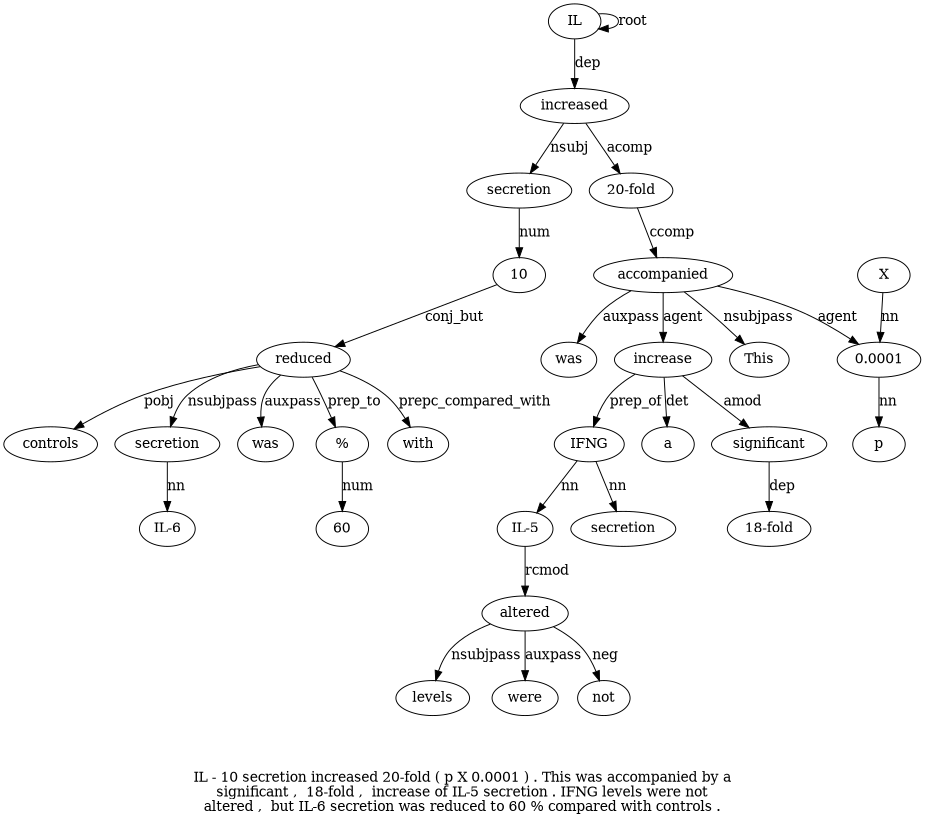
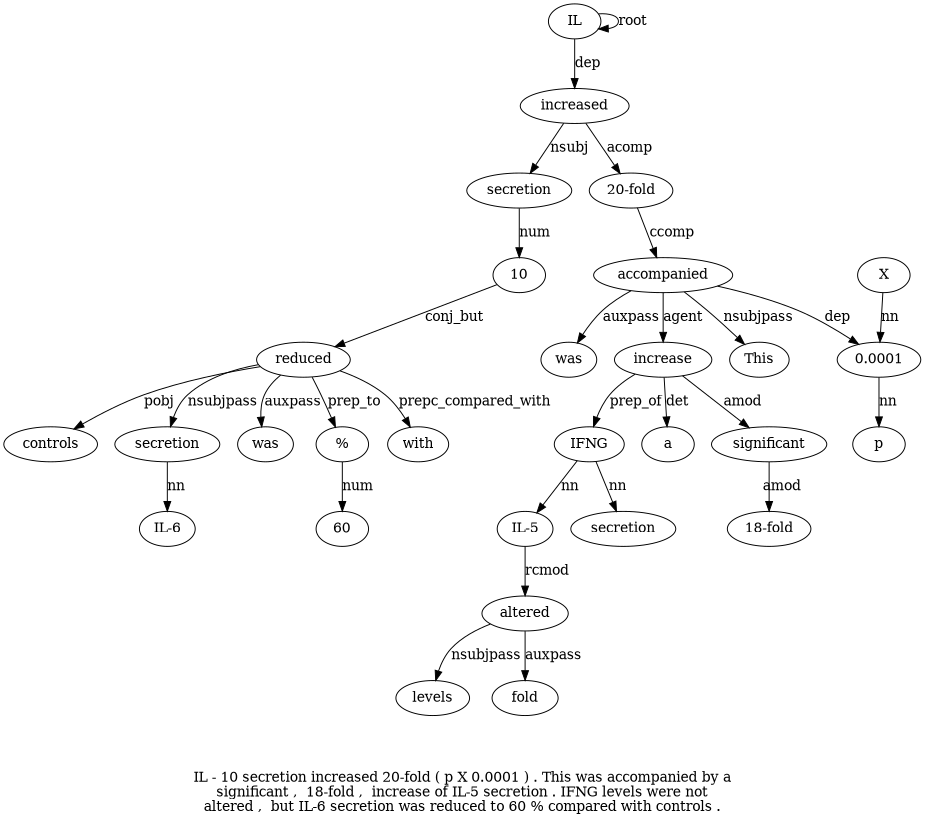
(838, 317) -> (838, 317)
(782, 487) -> (782, 487)
(525, 698) -> (525, 698)
(604, 698) -> none
